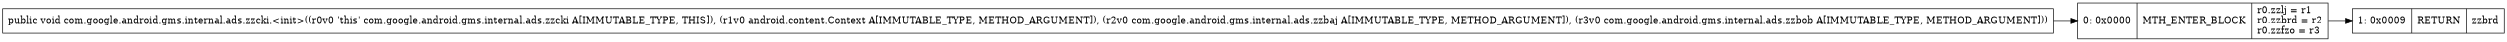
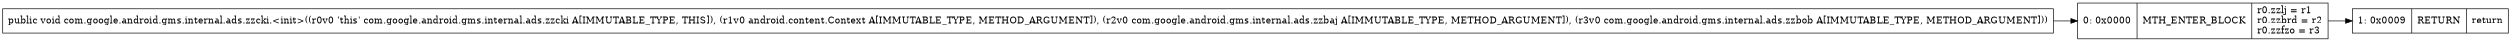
(2485, 21) -> (2487, 21)
